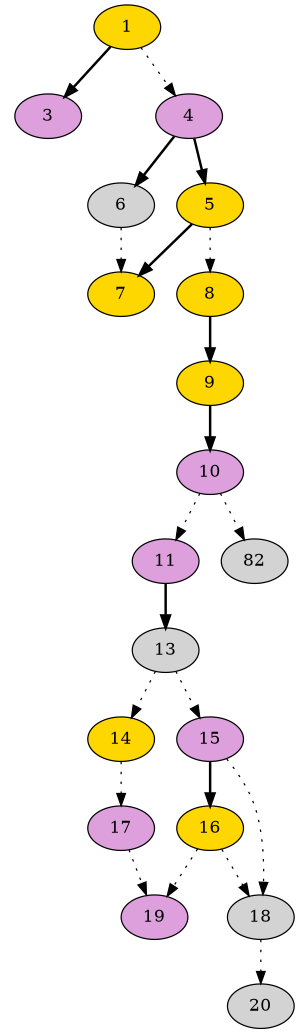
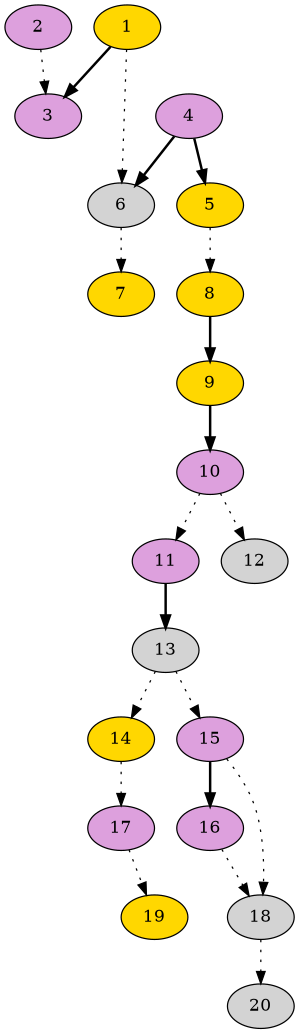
none -> (38, 27)
(155, 67) -> (124, 110)
(170, 245) -> none
(255, 561) -> (255, 561)
(210, 828) -> (210, 828)
(186, 867) -> none
(155, 917) -> (155, 917)
